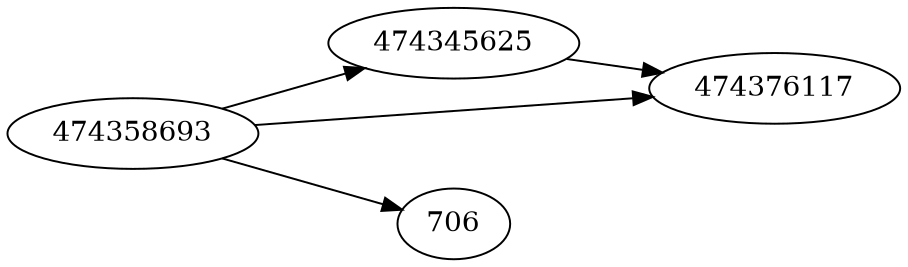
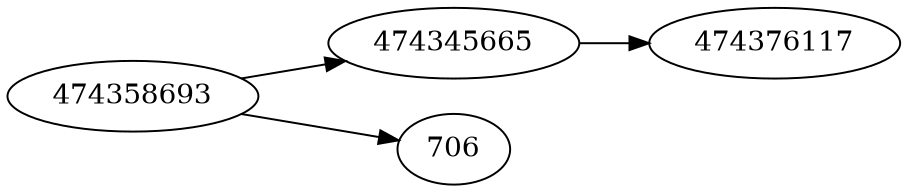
(454, 43) -> (454, 43)
(444, 112) -> none
